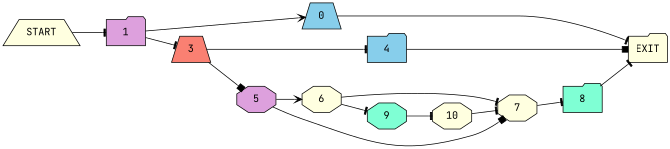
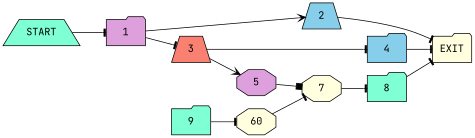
(322, 16) -> (322, 16)
(42, 33) -> (42, 33)
(514, 49) -> (418, 49)
(223, 74) -> (222, 65)
(322, 99) -> none
(387, 116) -> (191, 122)
(452, 116) -> (256, 122)
